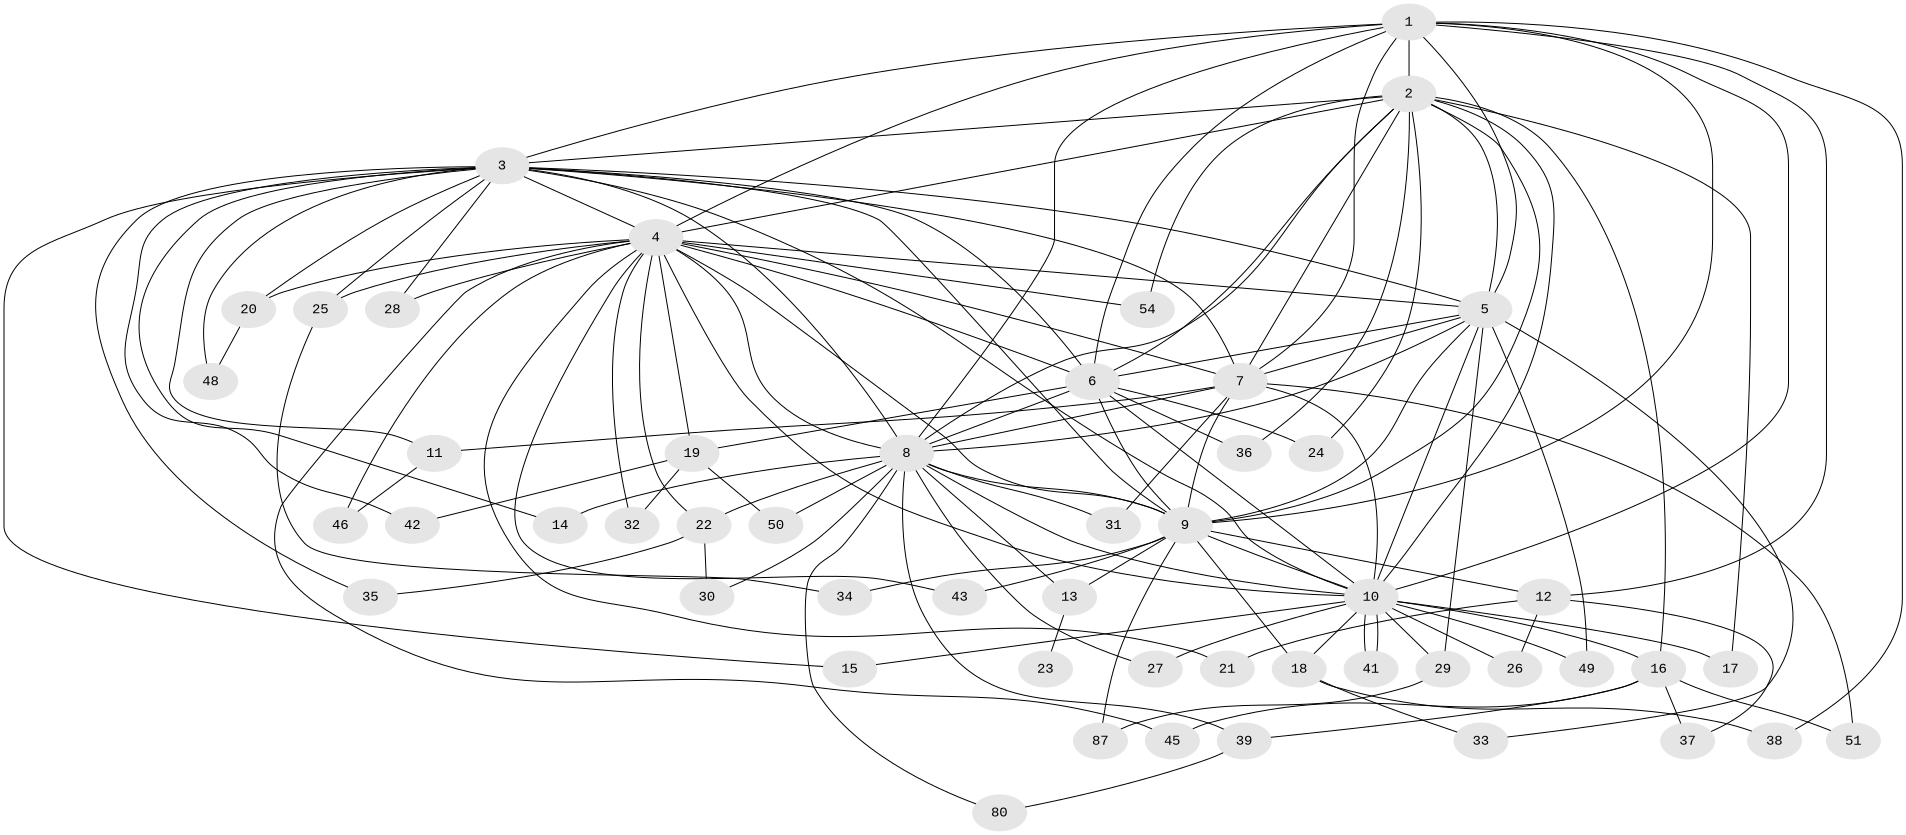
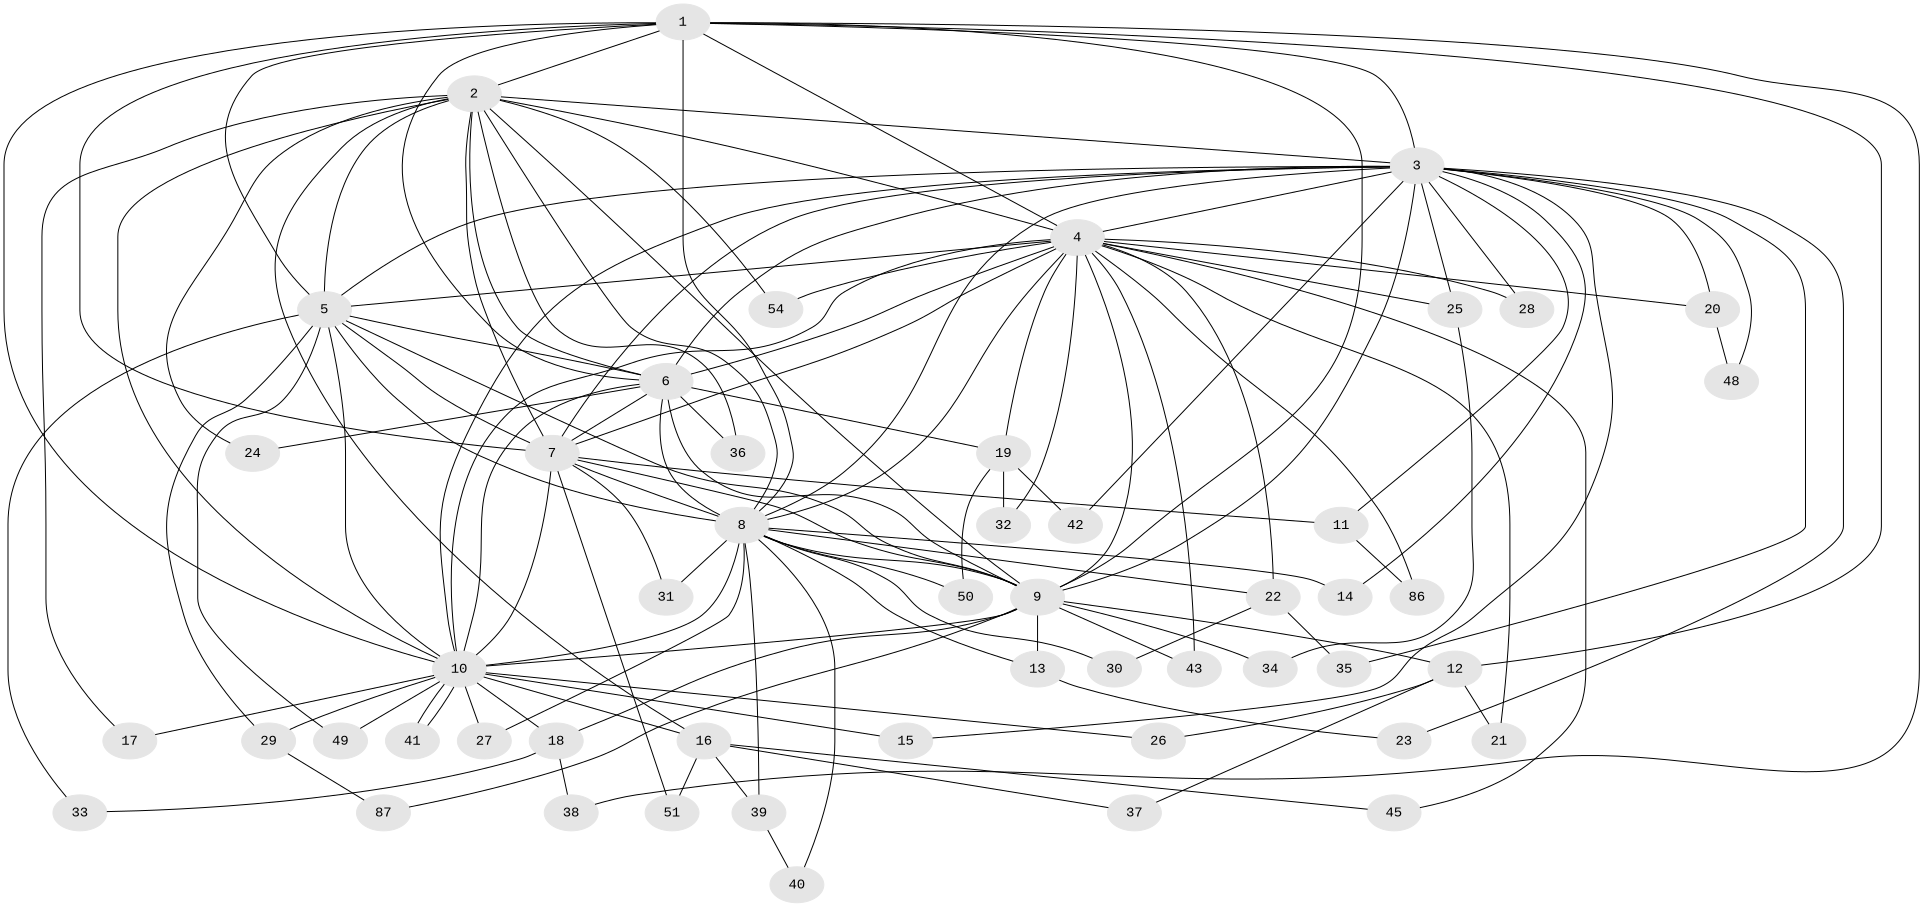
none -> (609, 417)
none -> (1843, 424)
(341, 525) -> (1417, 597)
(1000, 813) -> (797, 885)
